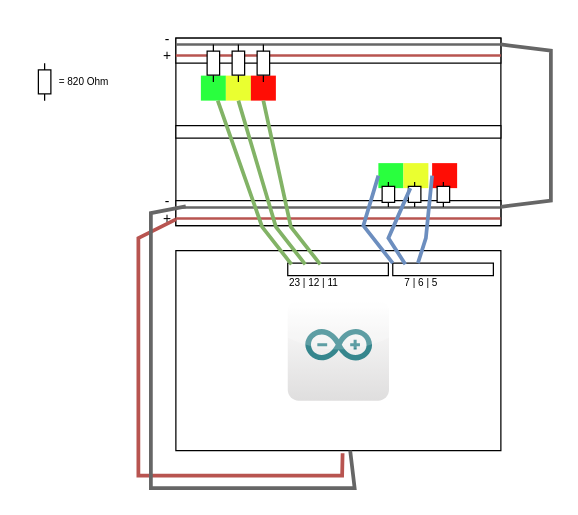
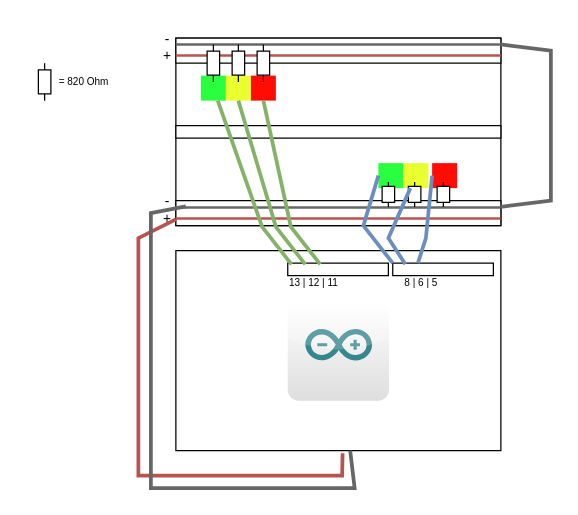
(314, 282) -> (314, 282)
(421, 282) -> (421, 282)
